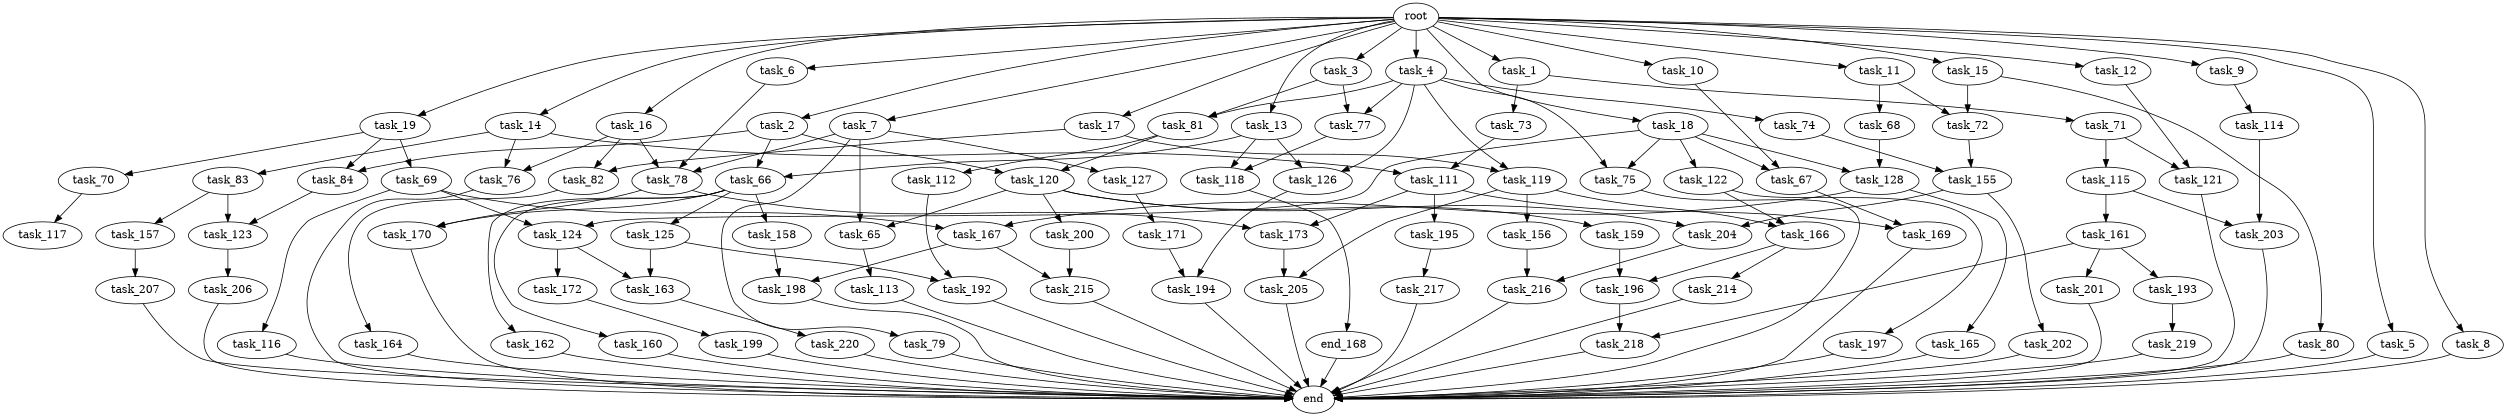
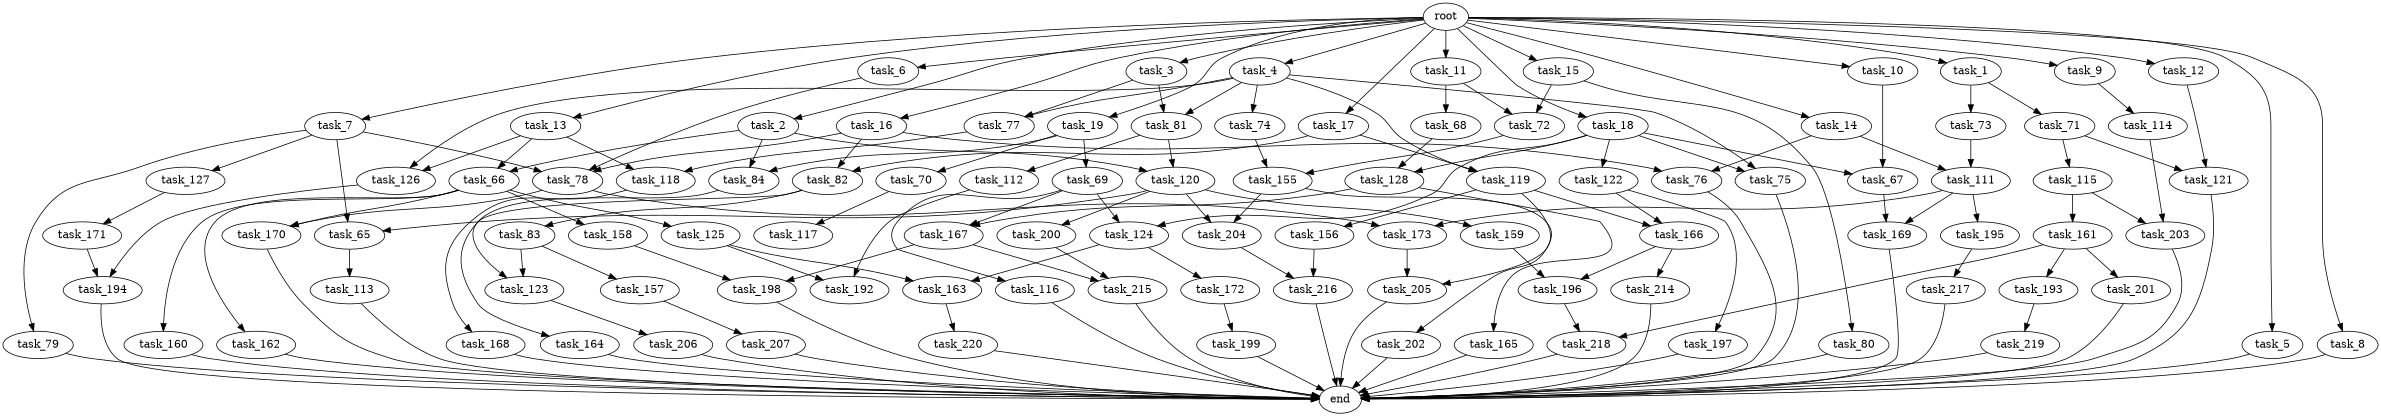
(377, 151) -> (671, 208)
(1344, 345) -> (486, 345)
(1138, 352) -> none
